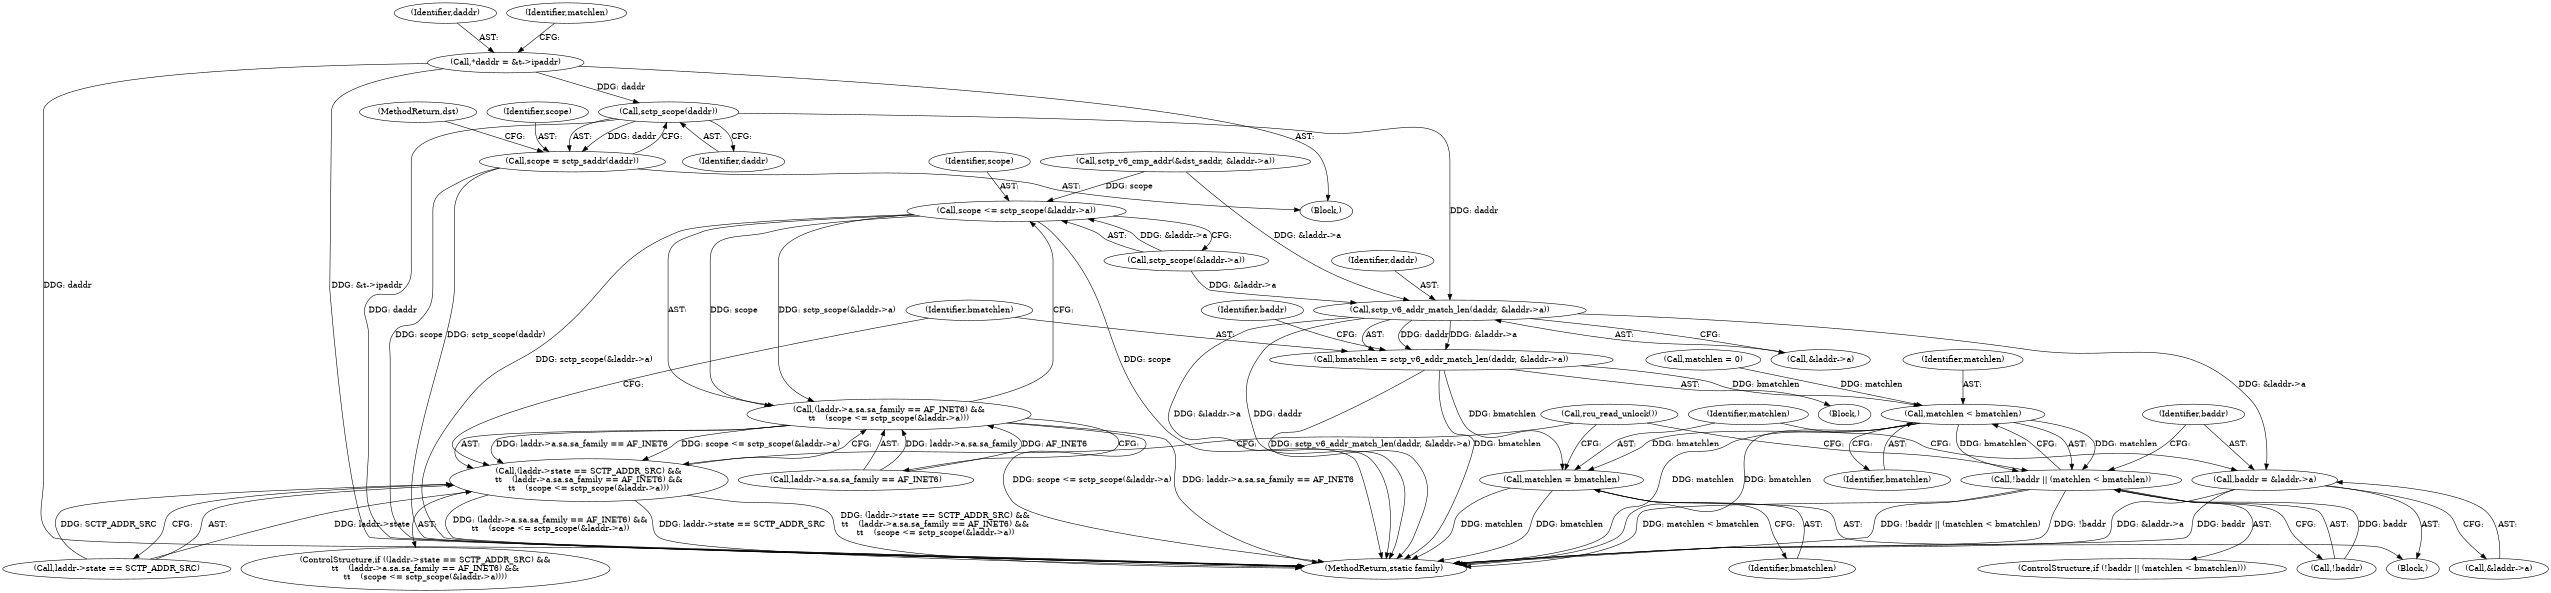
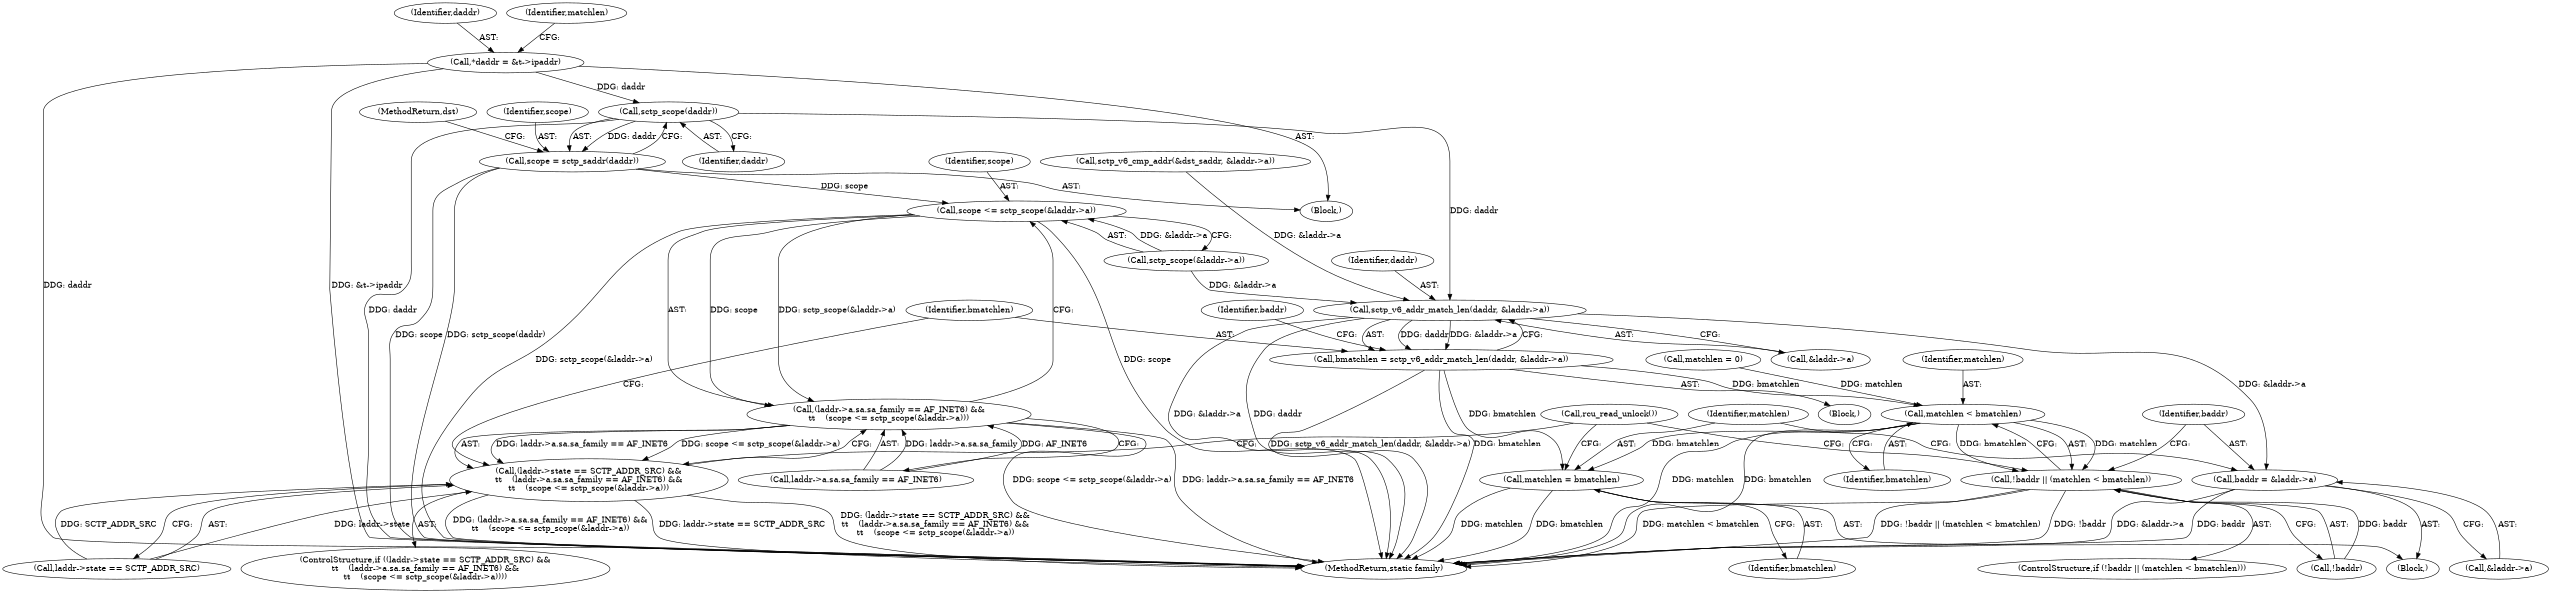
(1099, 186) -> (789, 186)
none -> (1518, 341)
